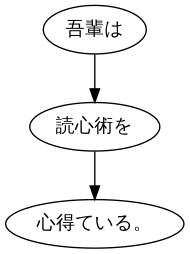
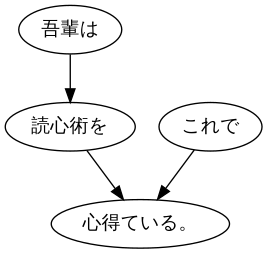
none -> (211, 127)
